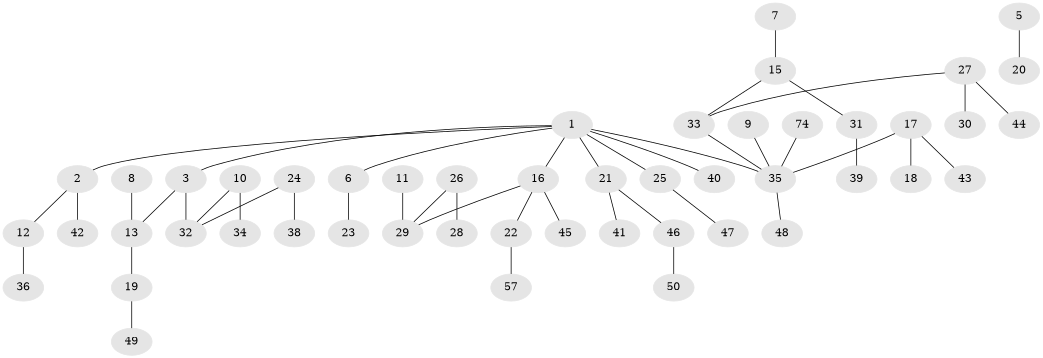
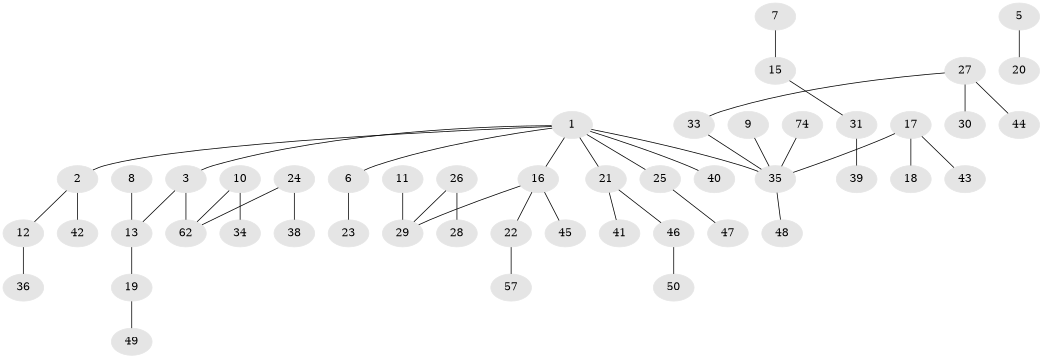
(735, 98) -> none
(186, 233) -> (186, 233)
